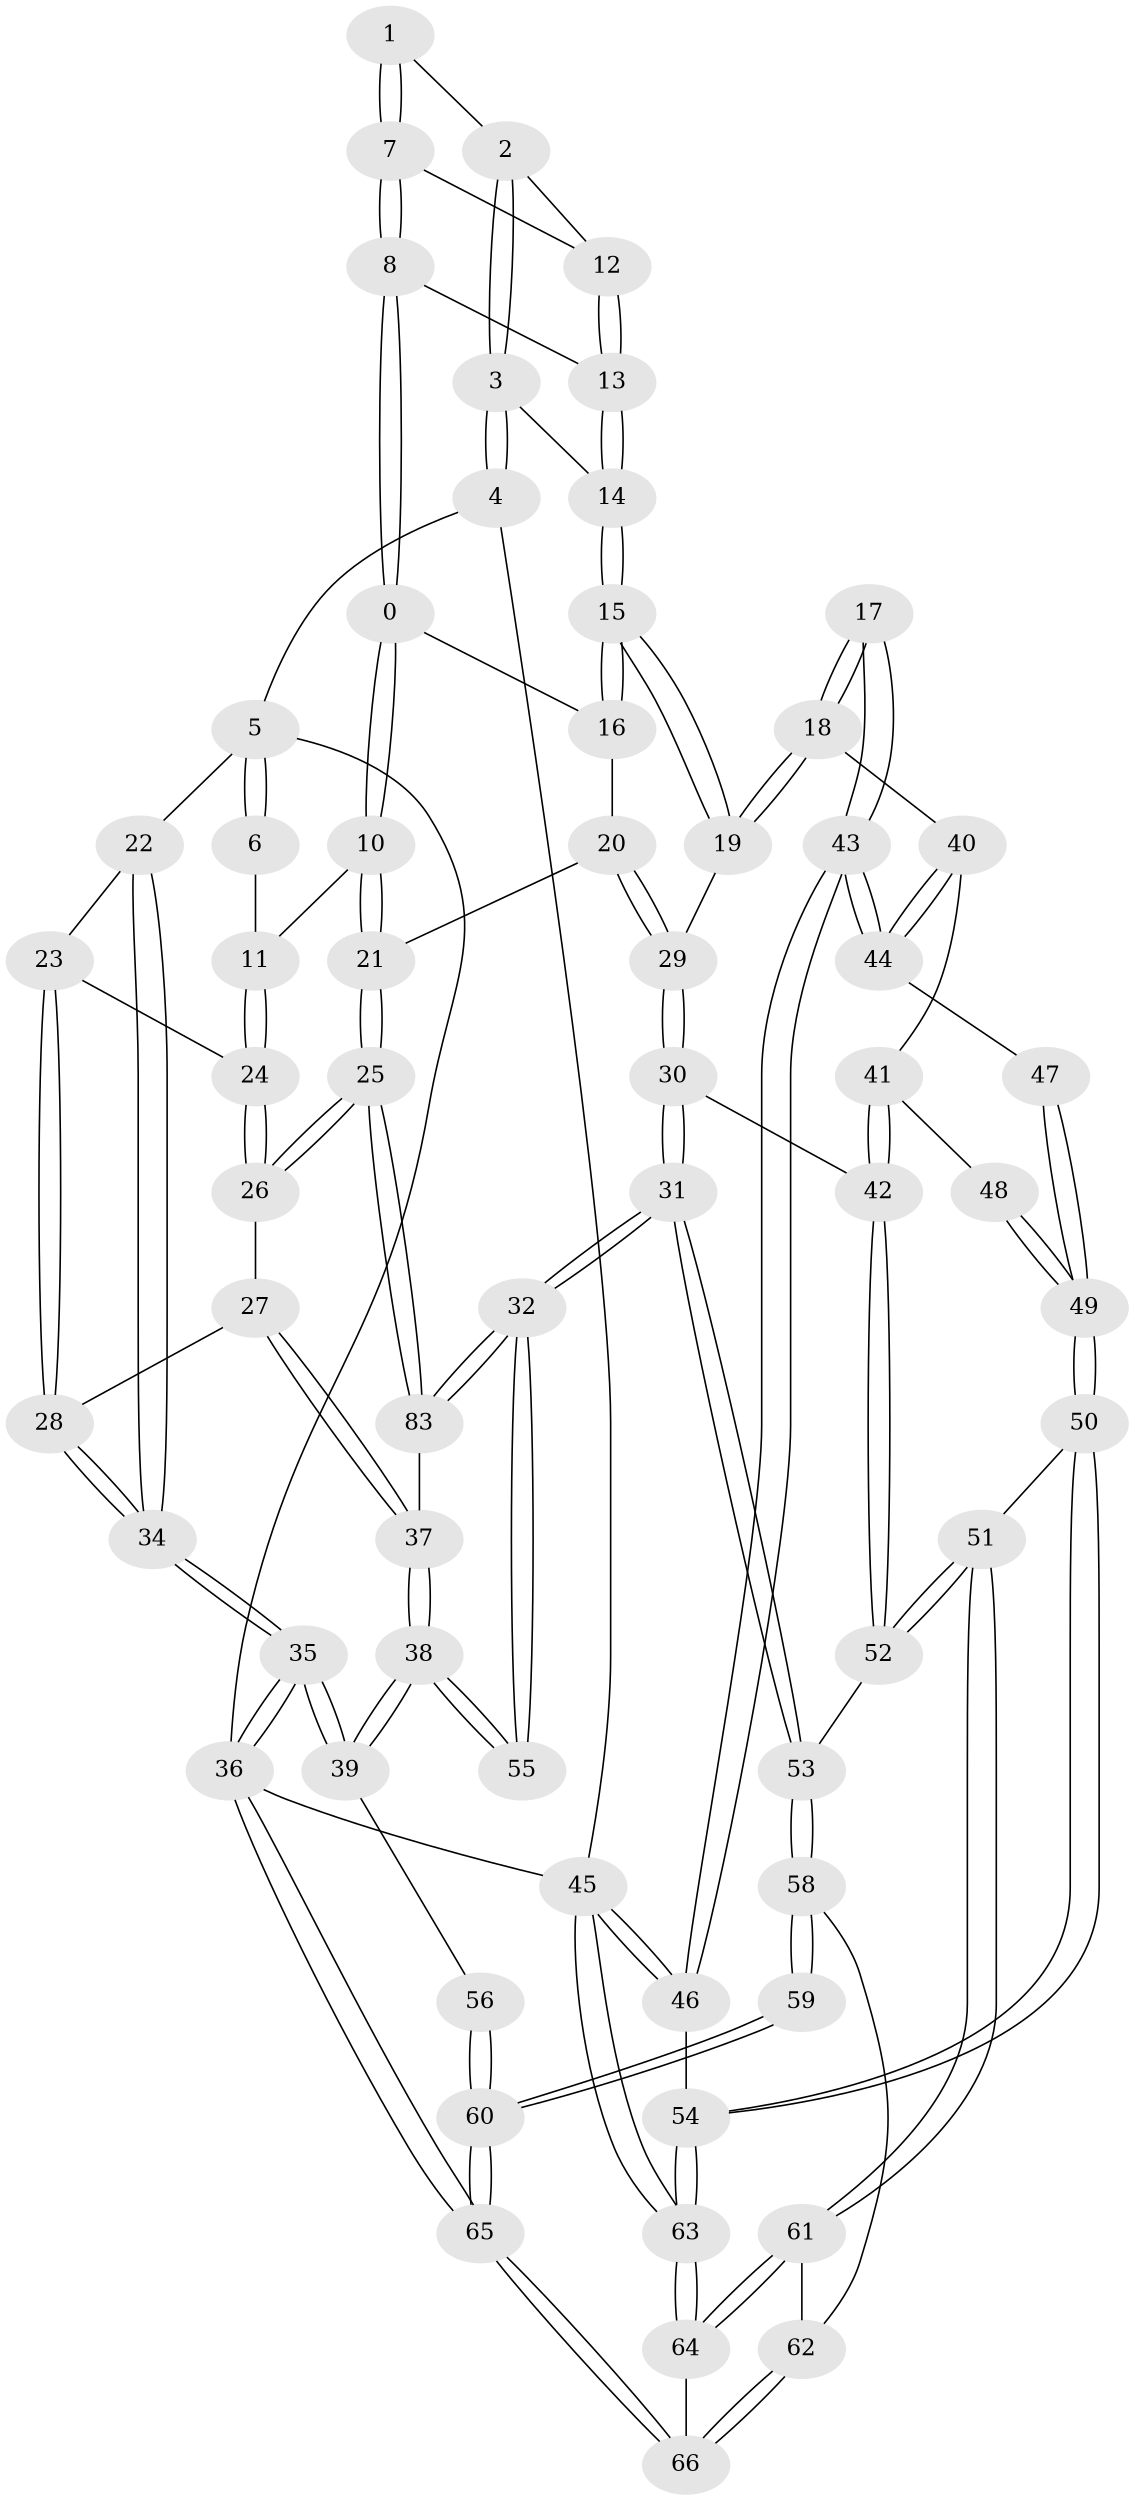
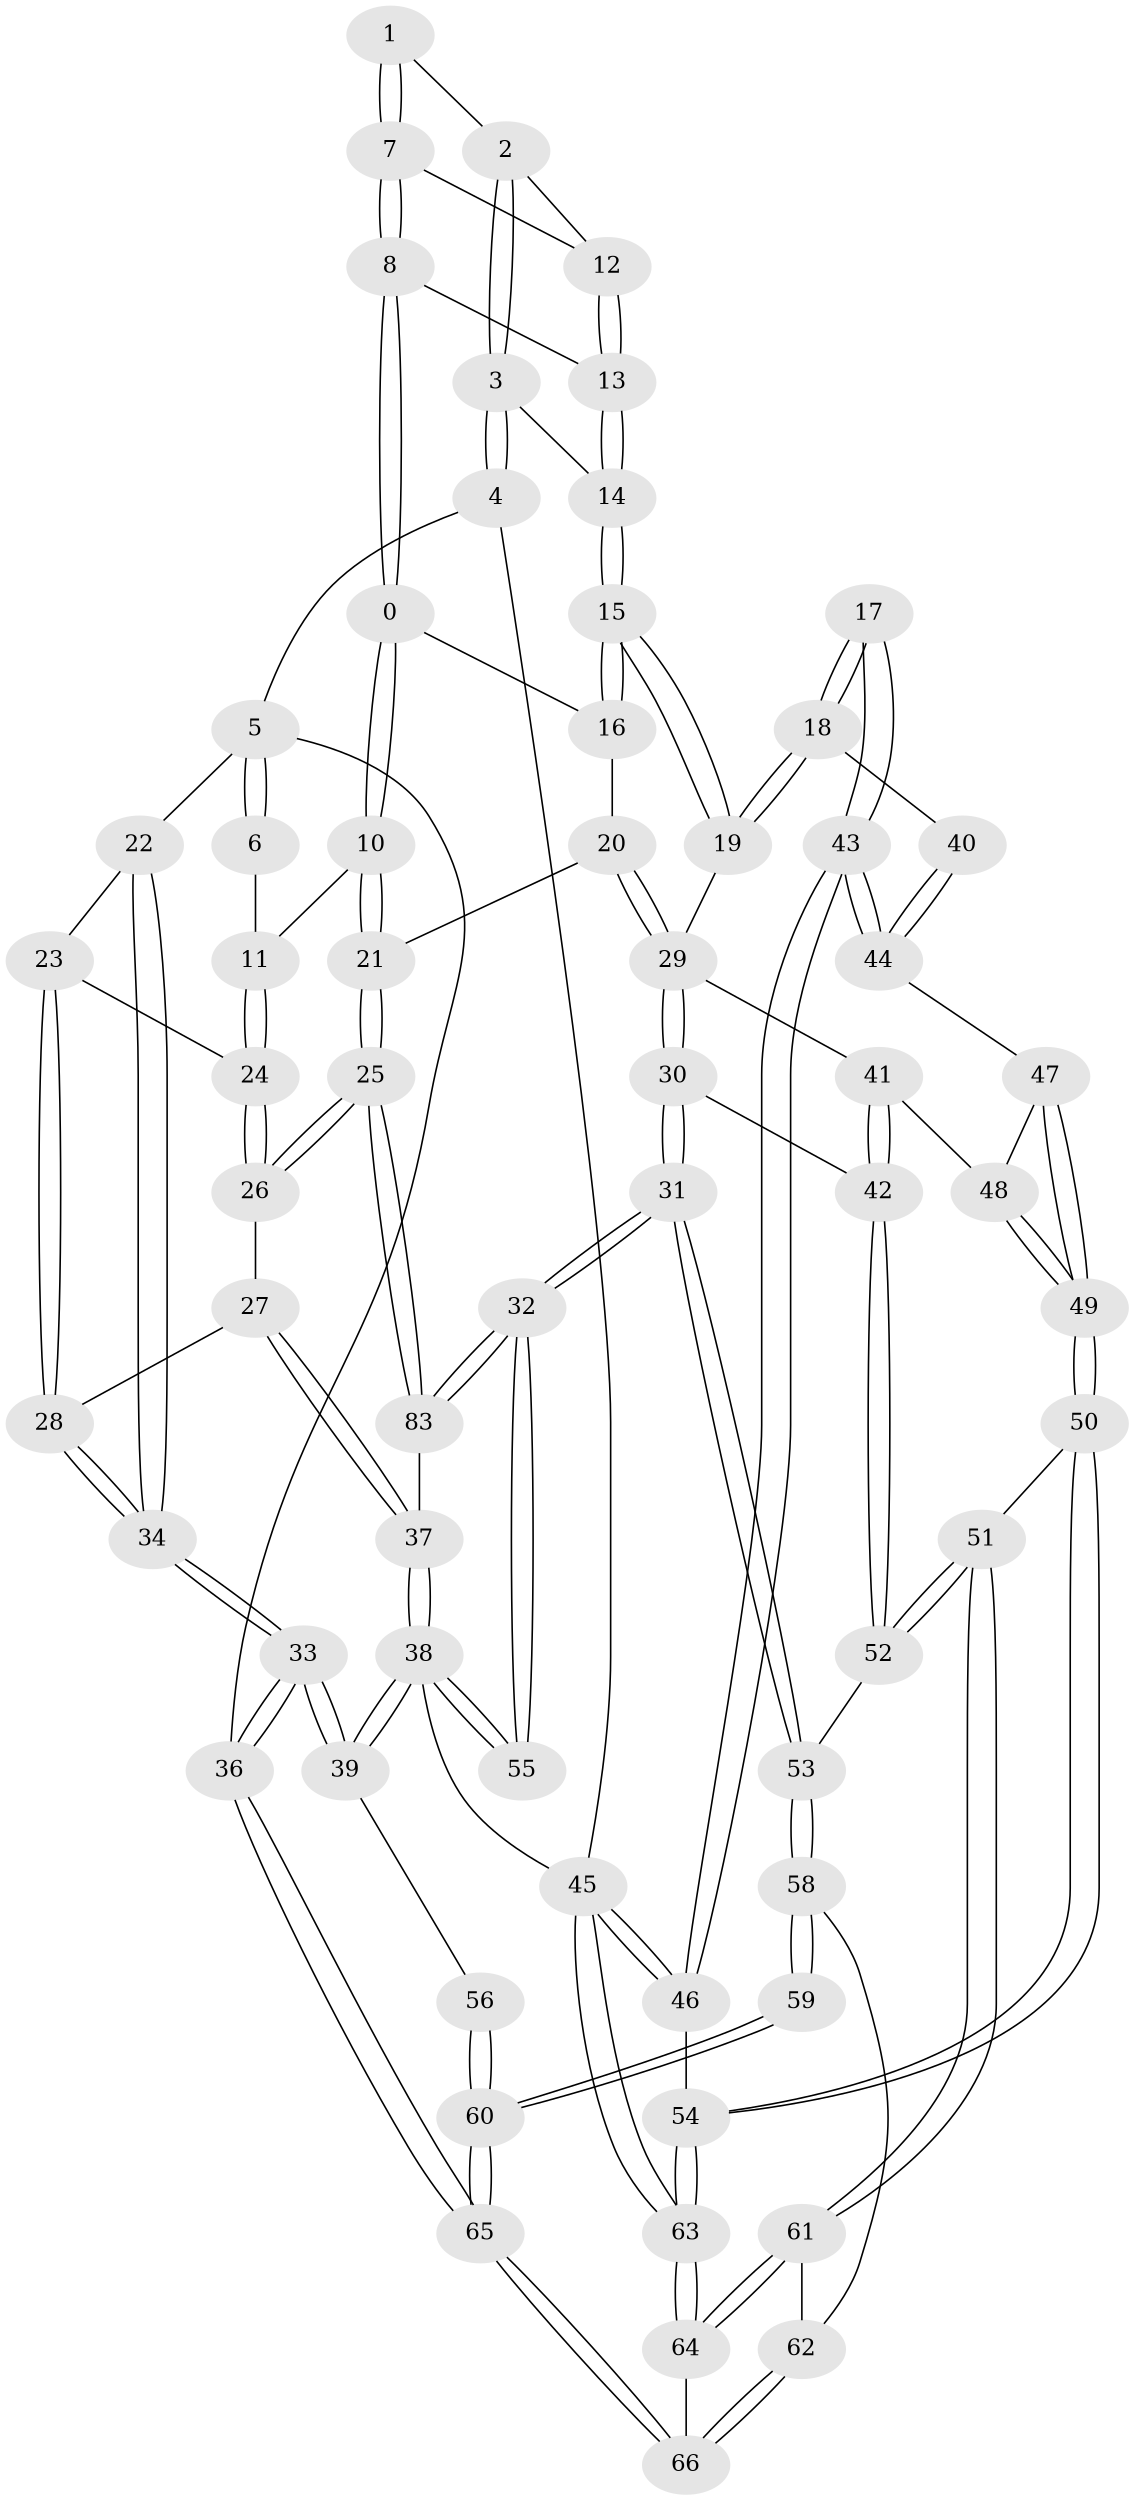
(944, 968) -> (780, 1021)
none -> (1020, 1135)
(304, 1655) -> (304, 1655)
(402, 1838) -> (461, 1794)
